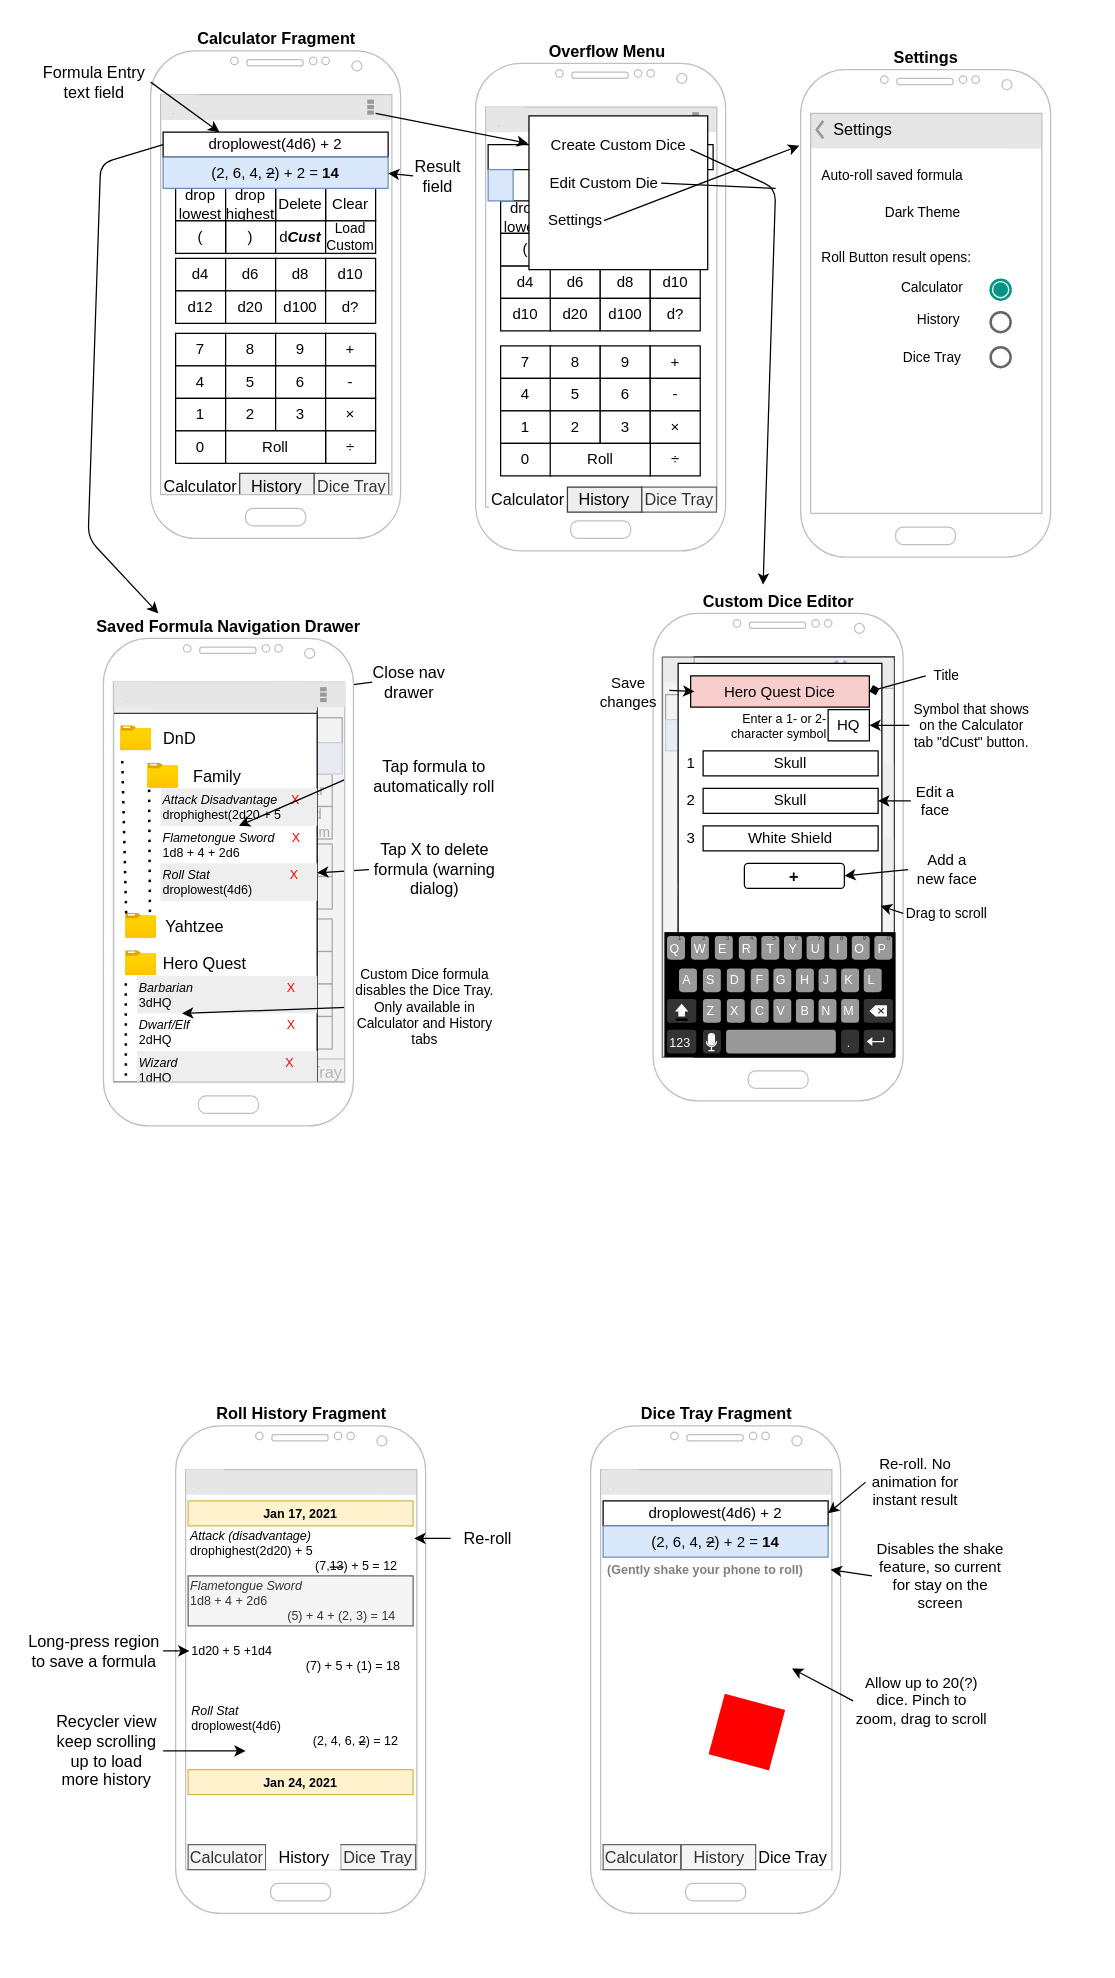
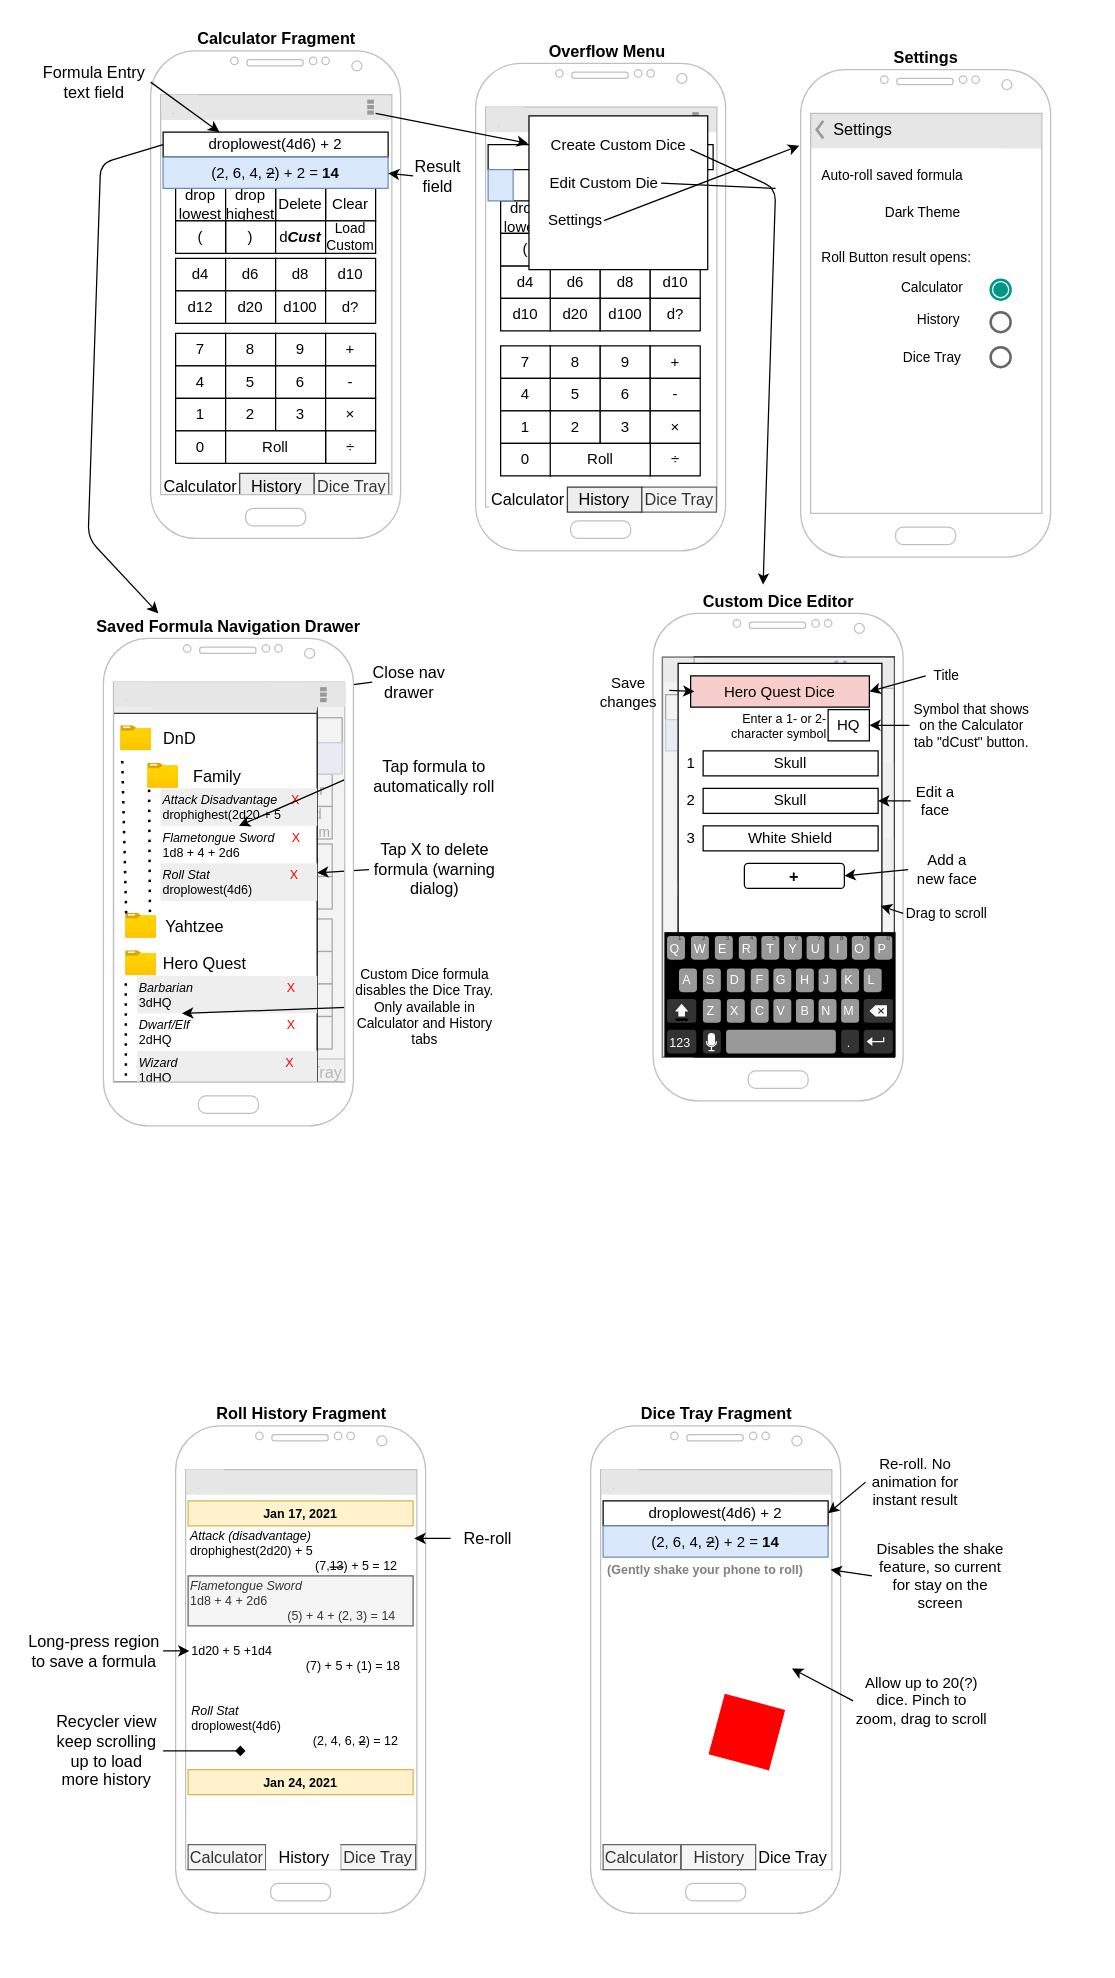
(879, 689) -> (878, 689)
(236, 1751) -> (235, 1751)
